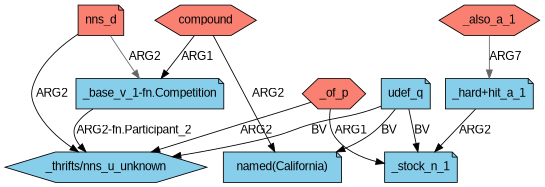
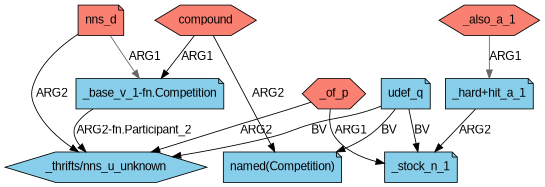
(145, 57) -> (145, 57)
(505, 57) -> (505, 57)
(282, 167) -> (282, 167)
